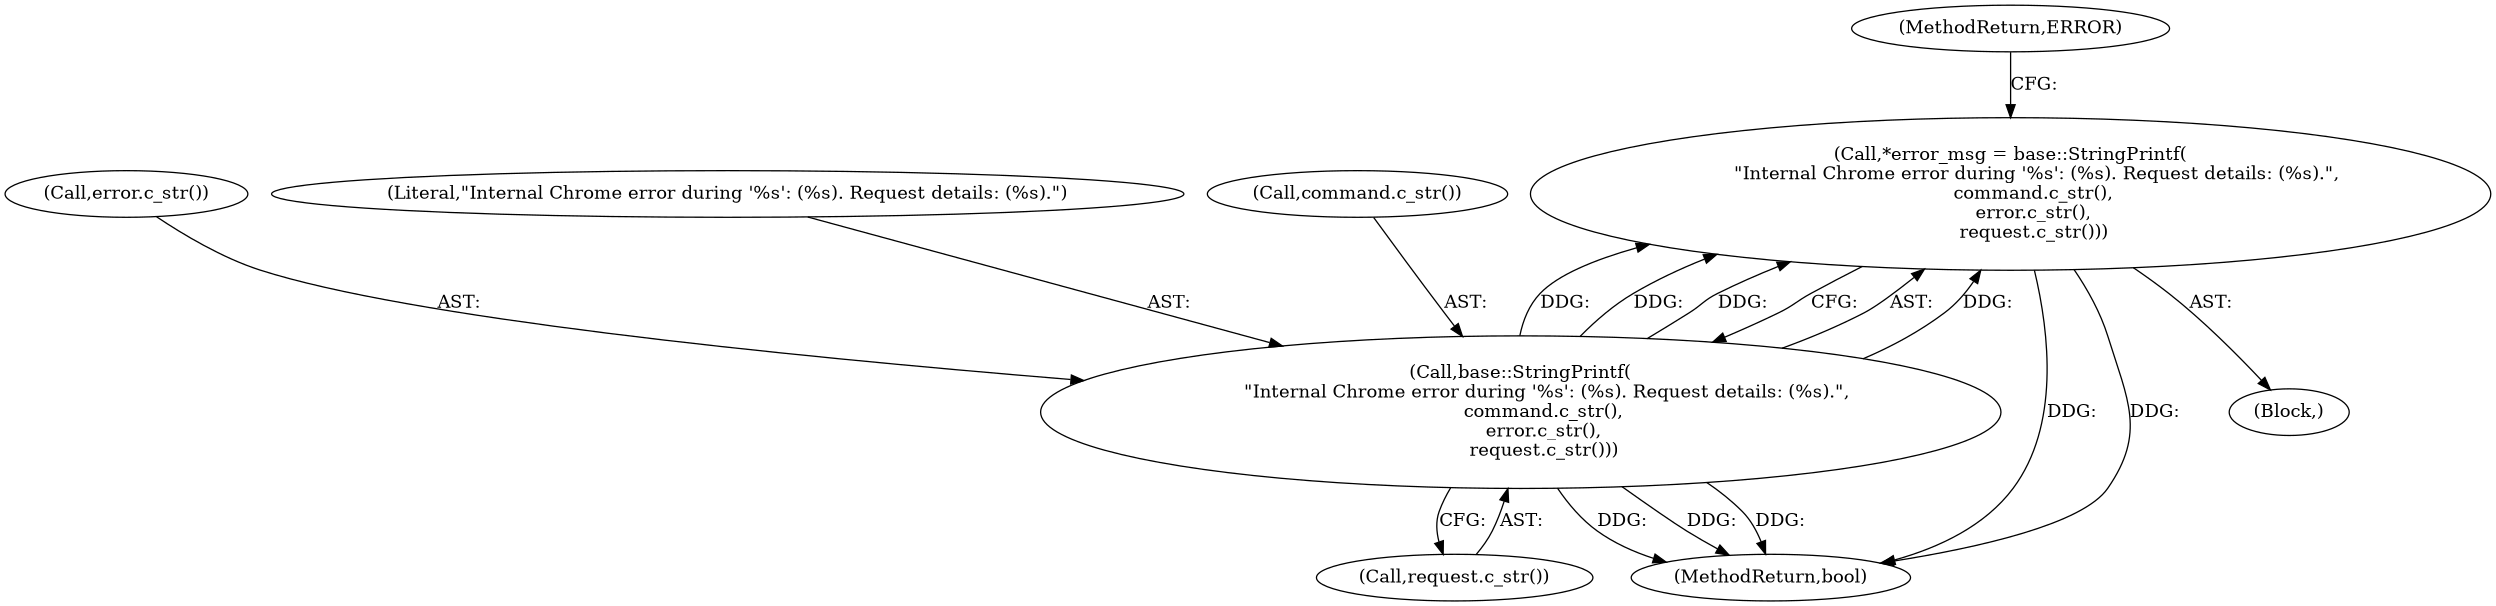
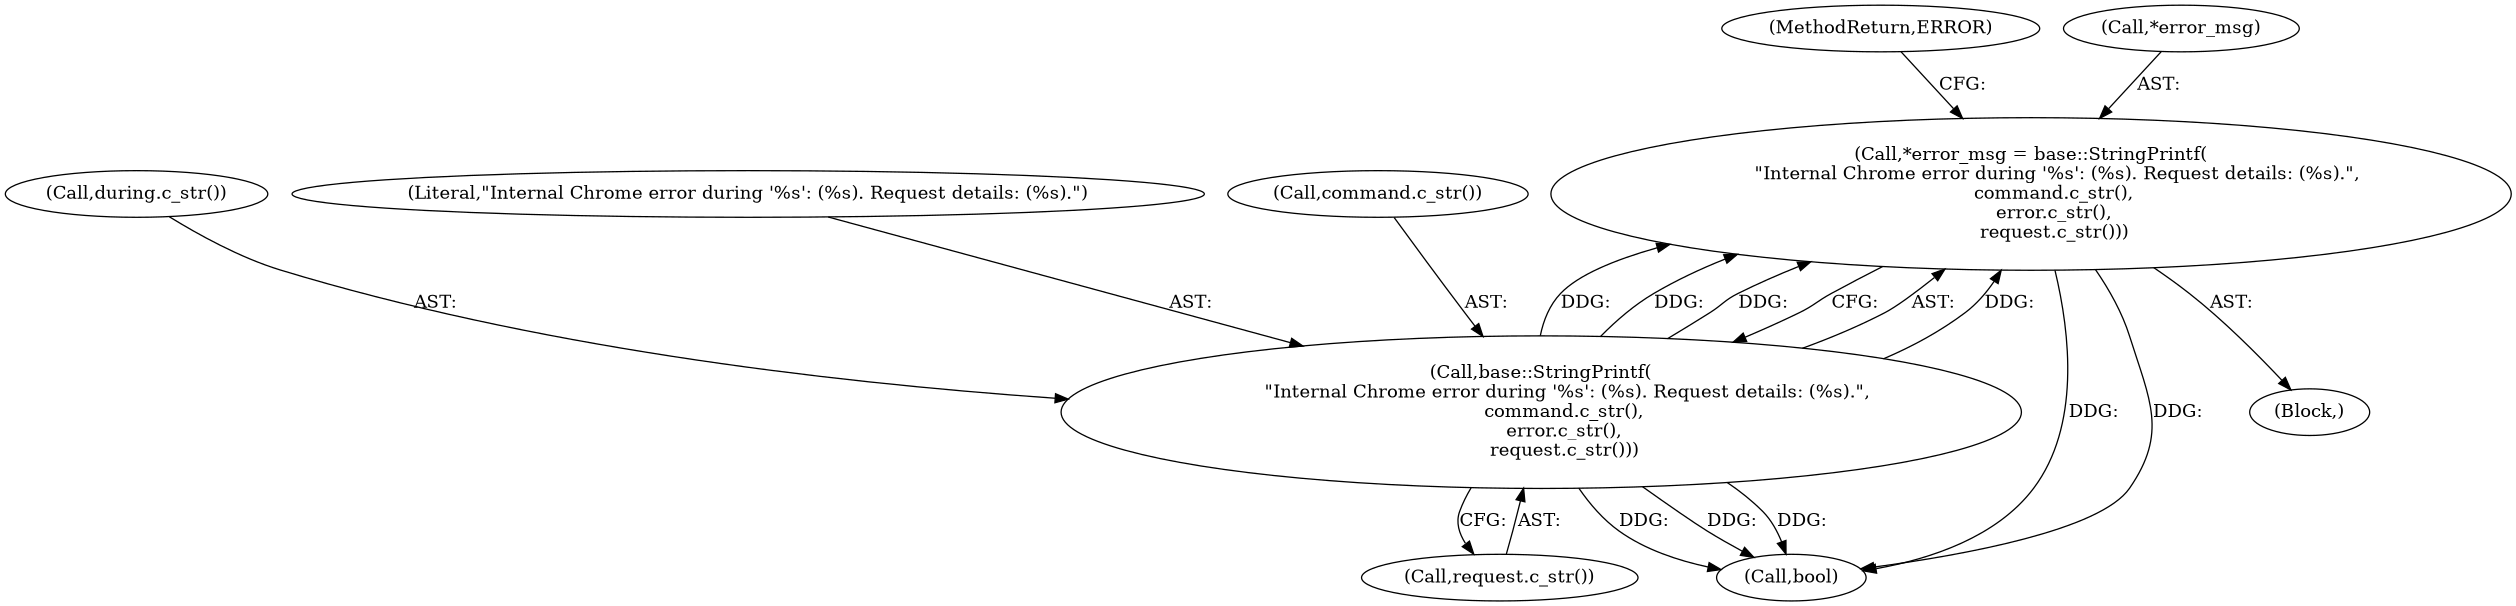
none -> (2181, 29)
(126, 194) -> (137, 194)
(1771, 578) -> (1791, 578)
